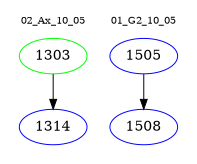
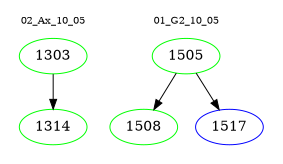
(144, 56) -> (186, 56)
(53, 127) -> (53, 127)
(144, 127) -> (144, 127)
none -> (229, 127)
